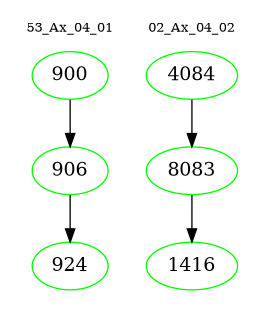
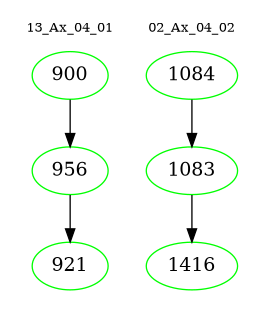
(70, 28) -> (70, 28)
(192, 75) -> (192, 75)
(70, 171) -> (70, 171)
(192, 171) -> (192, 171)
(70, 266) -> (70, 266)
